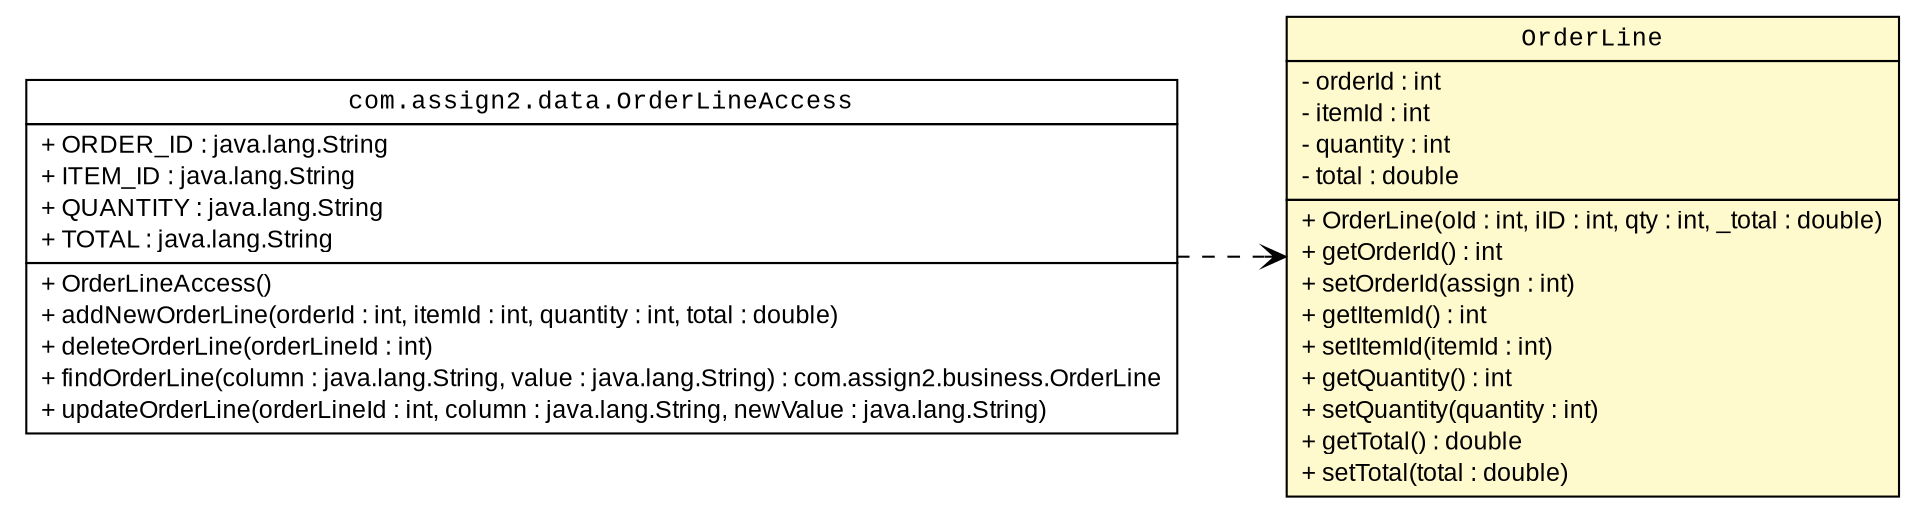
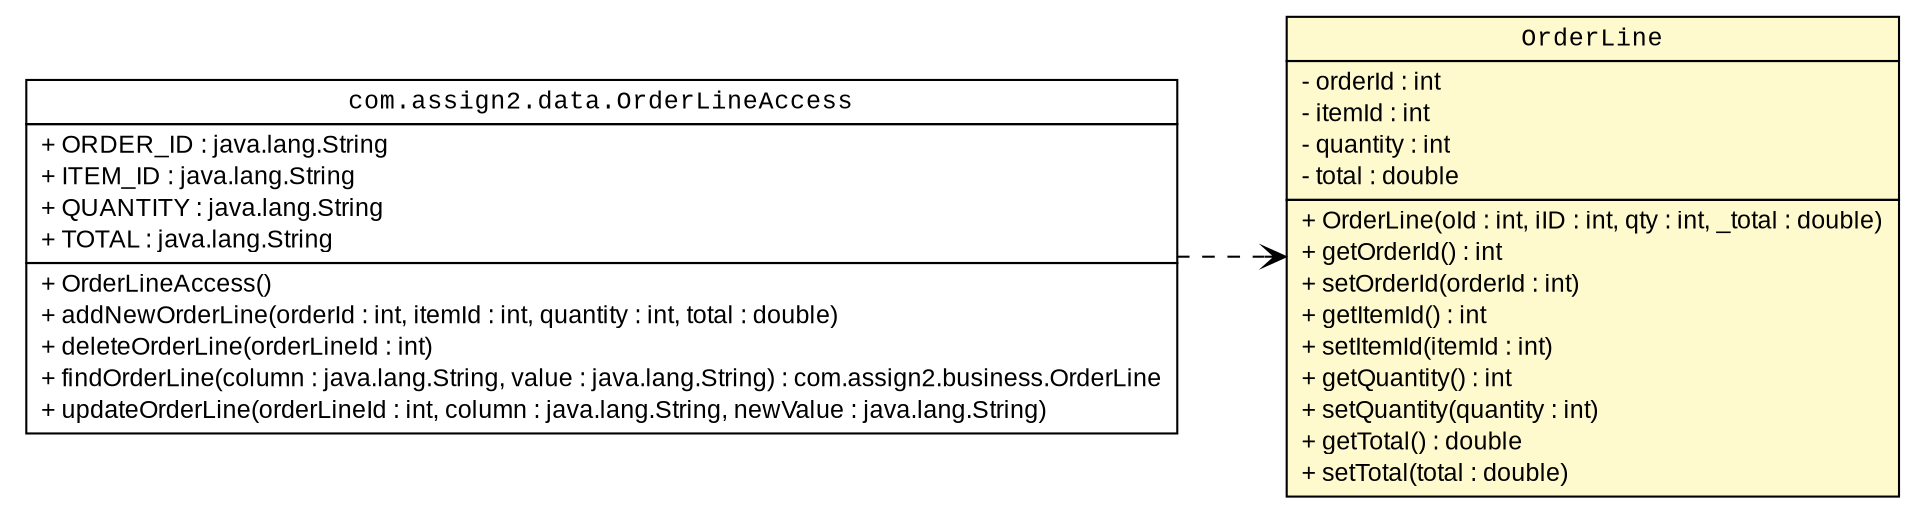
(1438, 284) -> (1441, 284)
